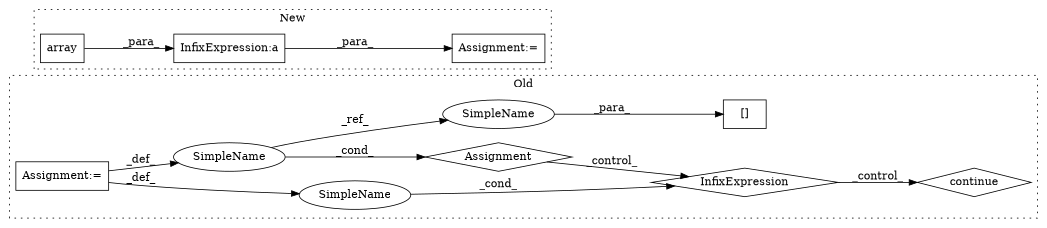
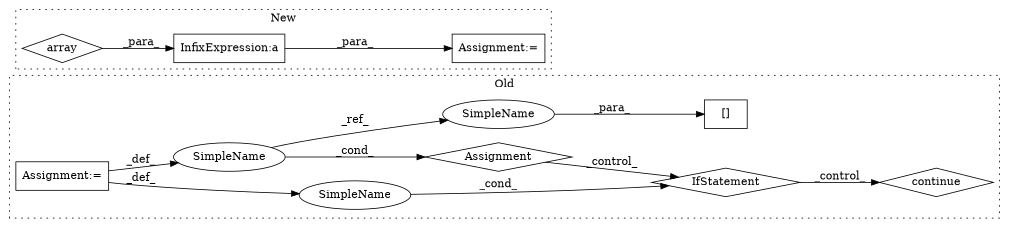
(62, 48) -> (62, 48)
(745, 182) -> (726, 182)
